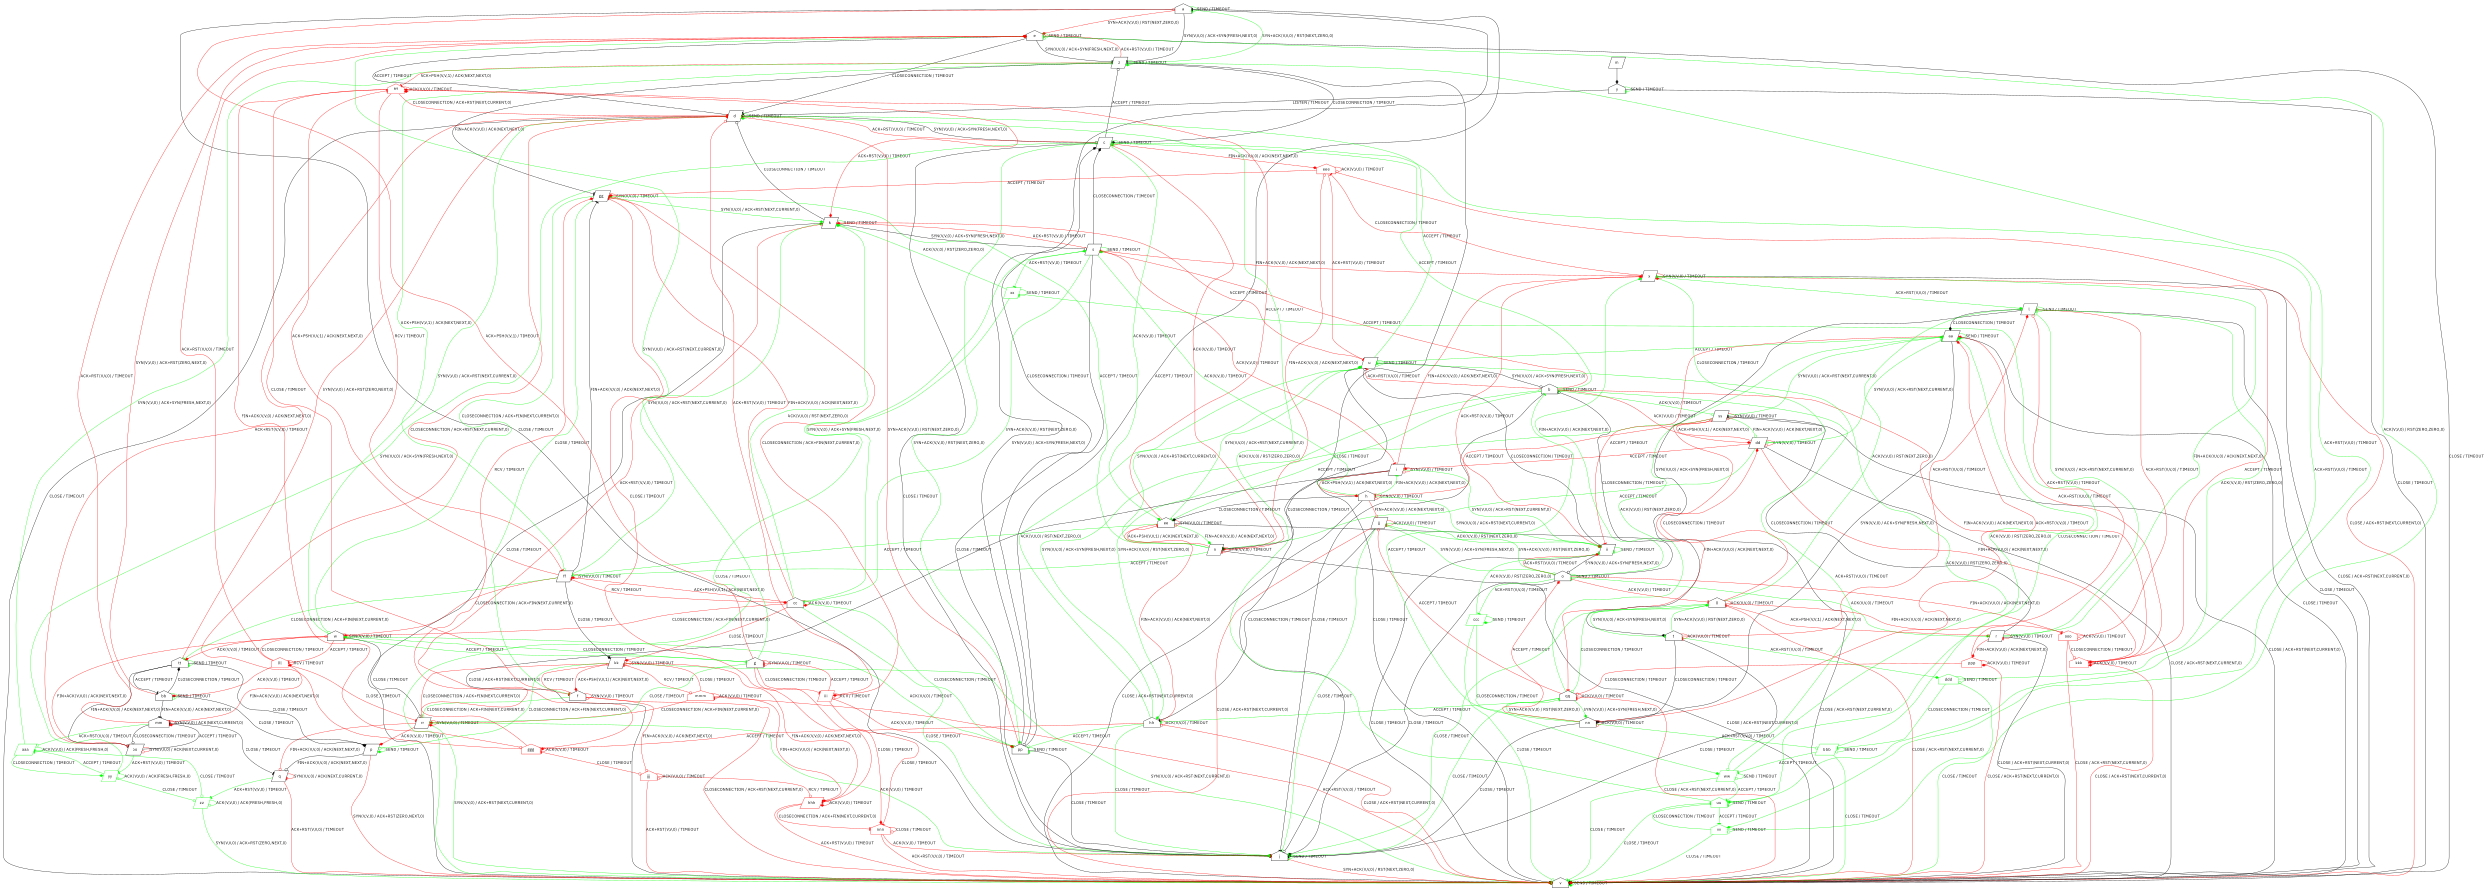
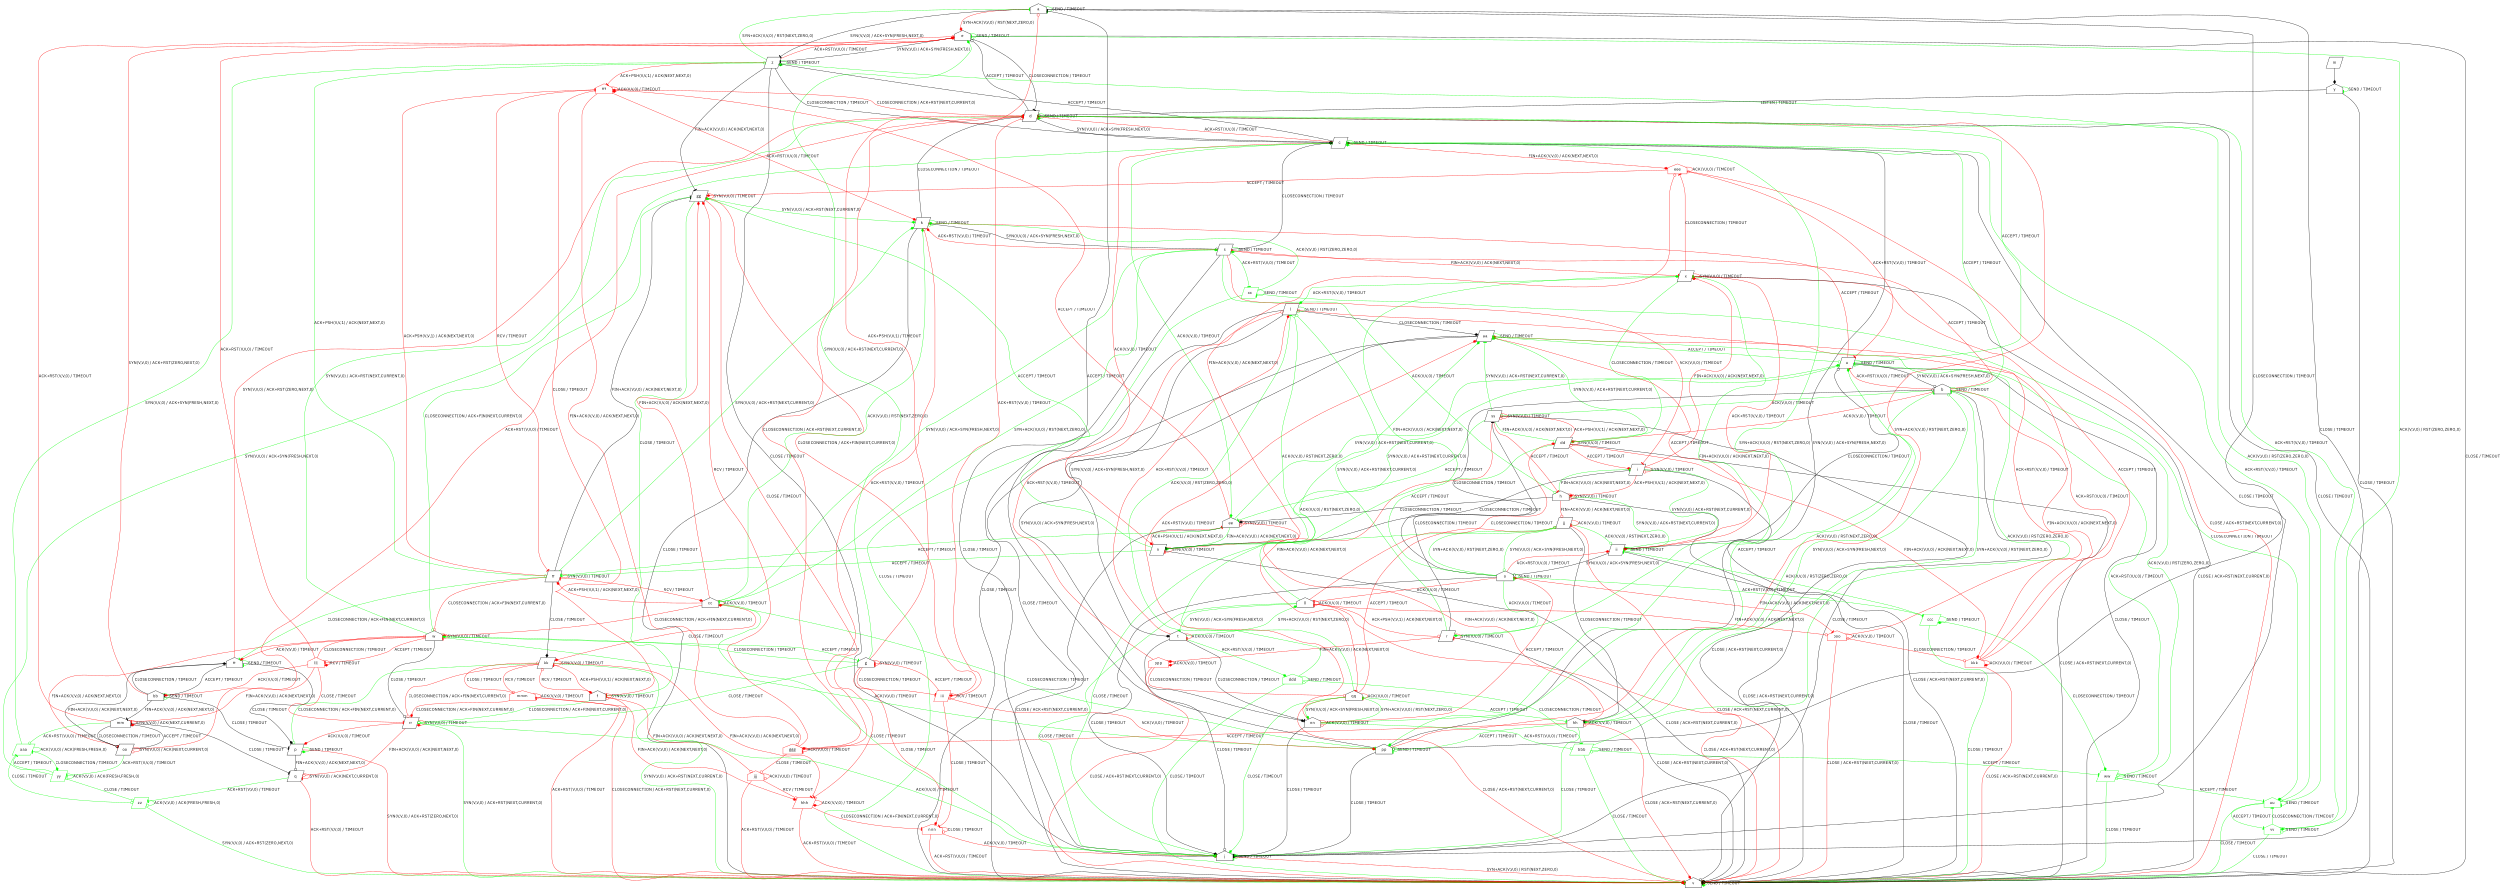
(774, 377) -> (648, 398)
(1585, 622) -> none
